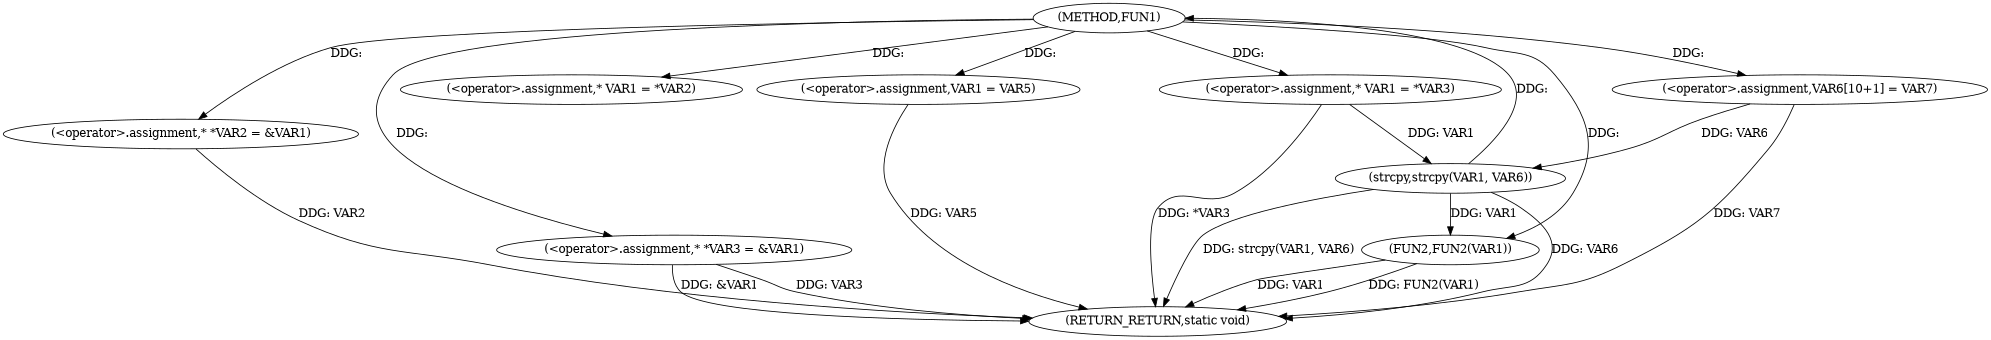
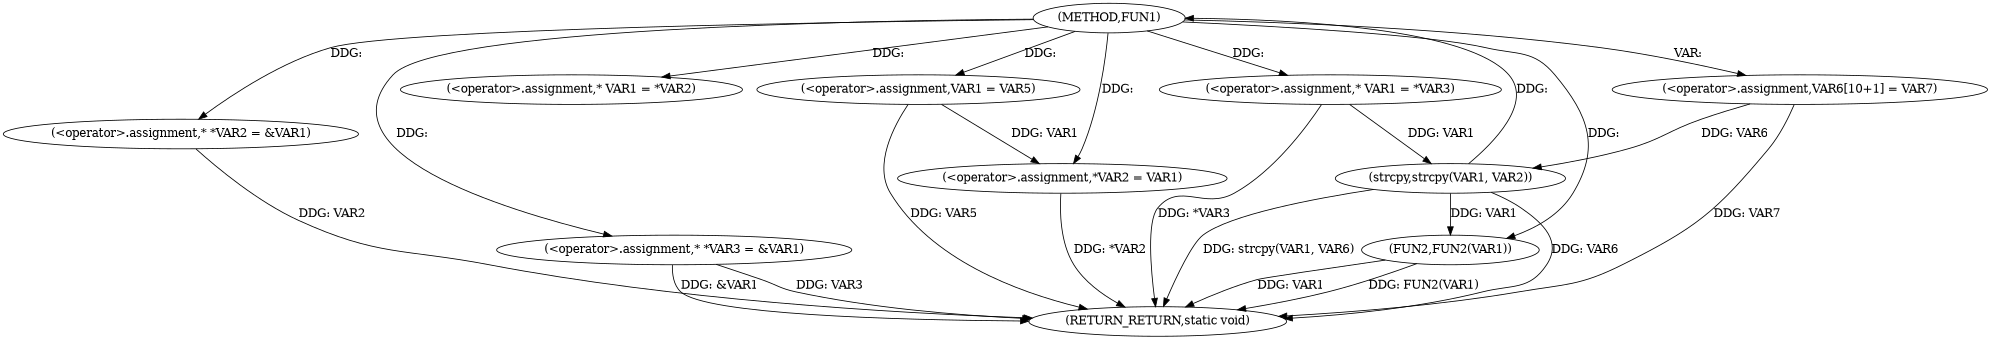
(1690, 54) -> (1690, 54)
none -> (1062, 178)
(1450, 178) -> (1450, 178)
